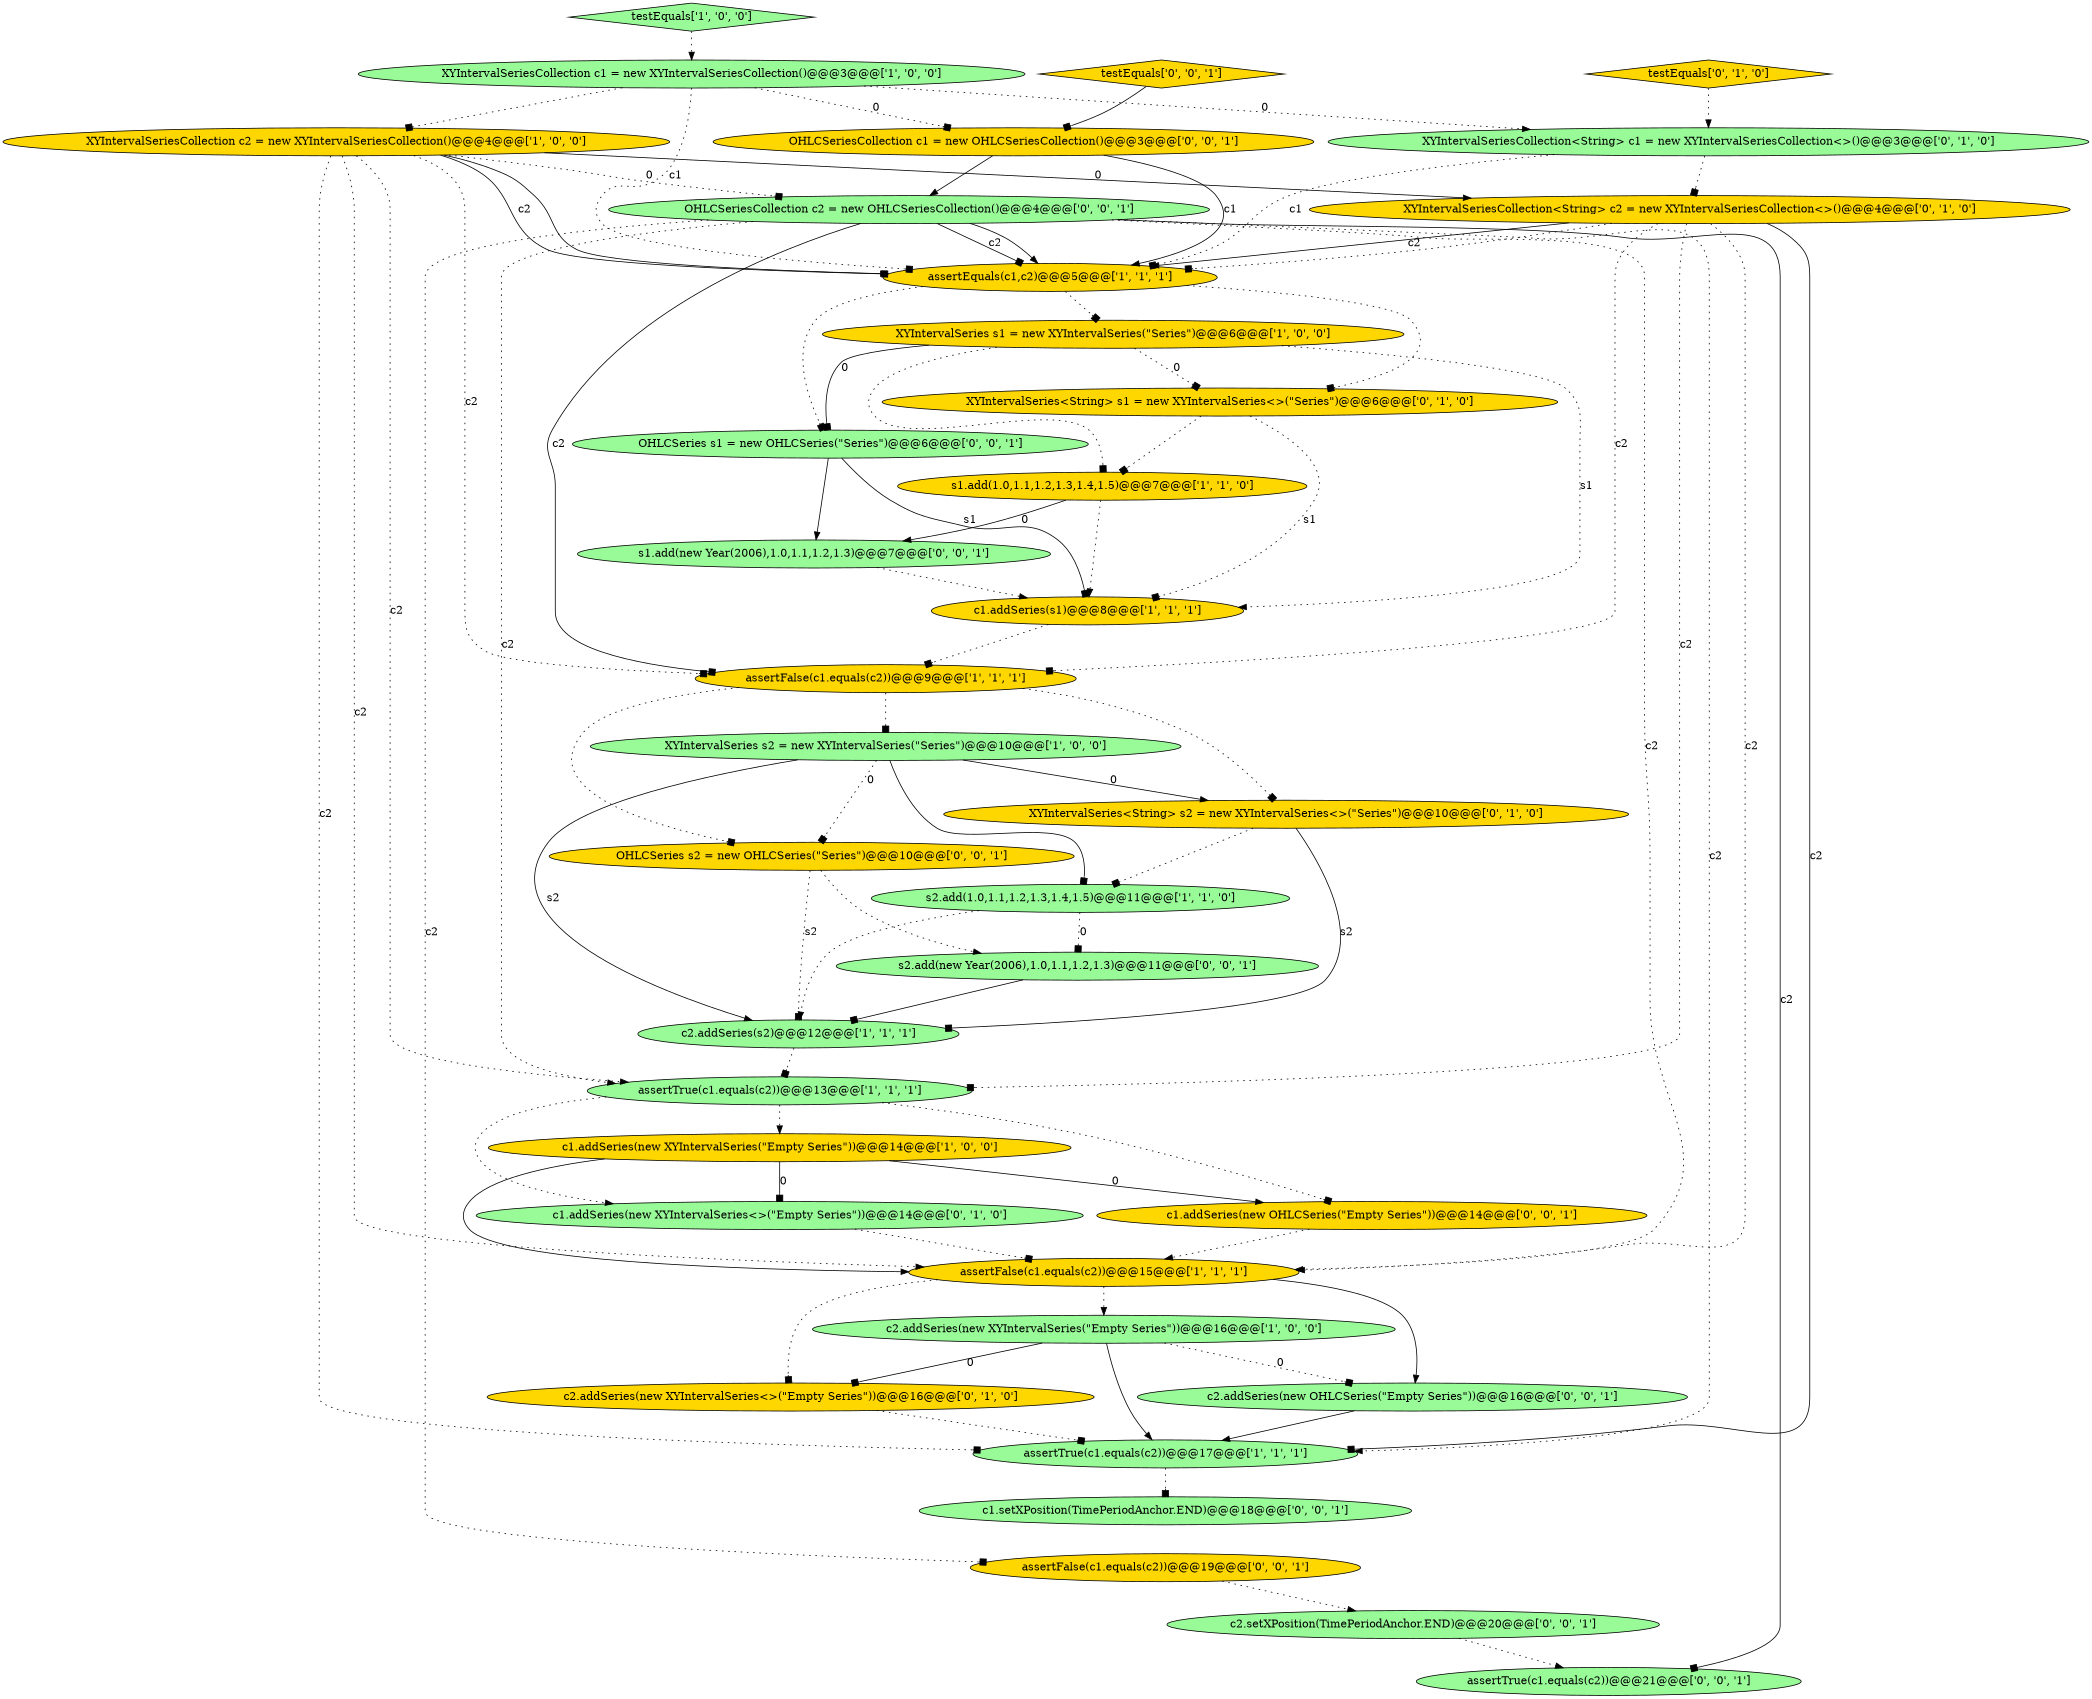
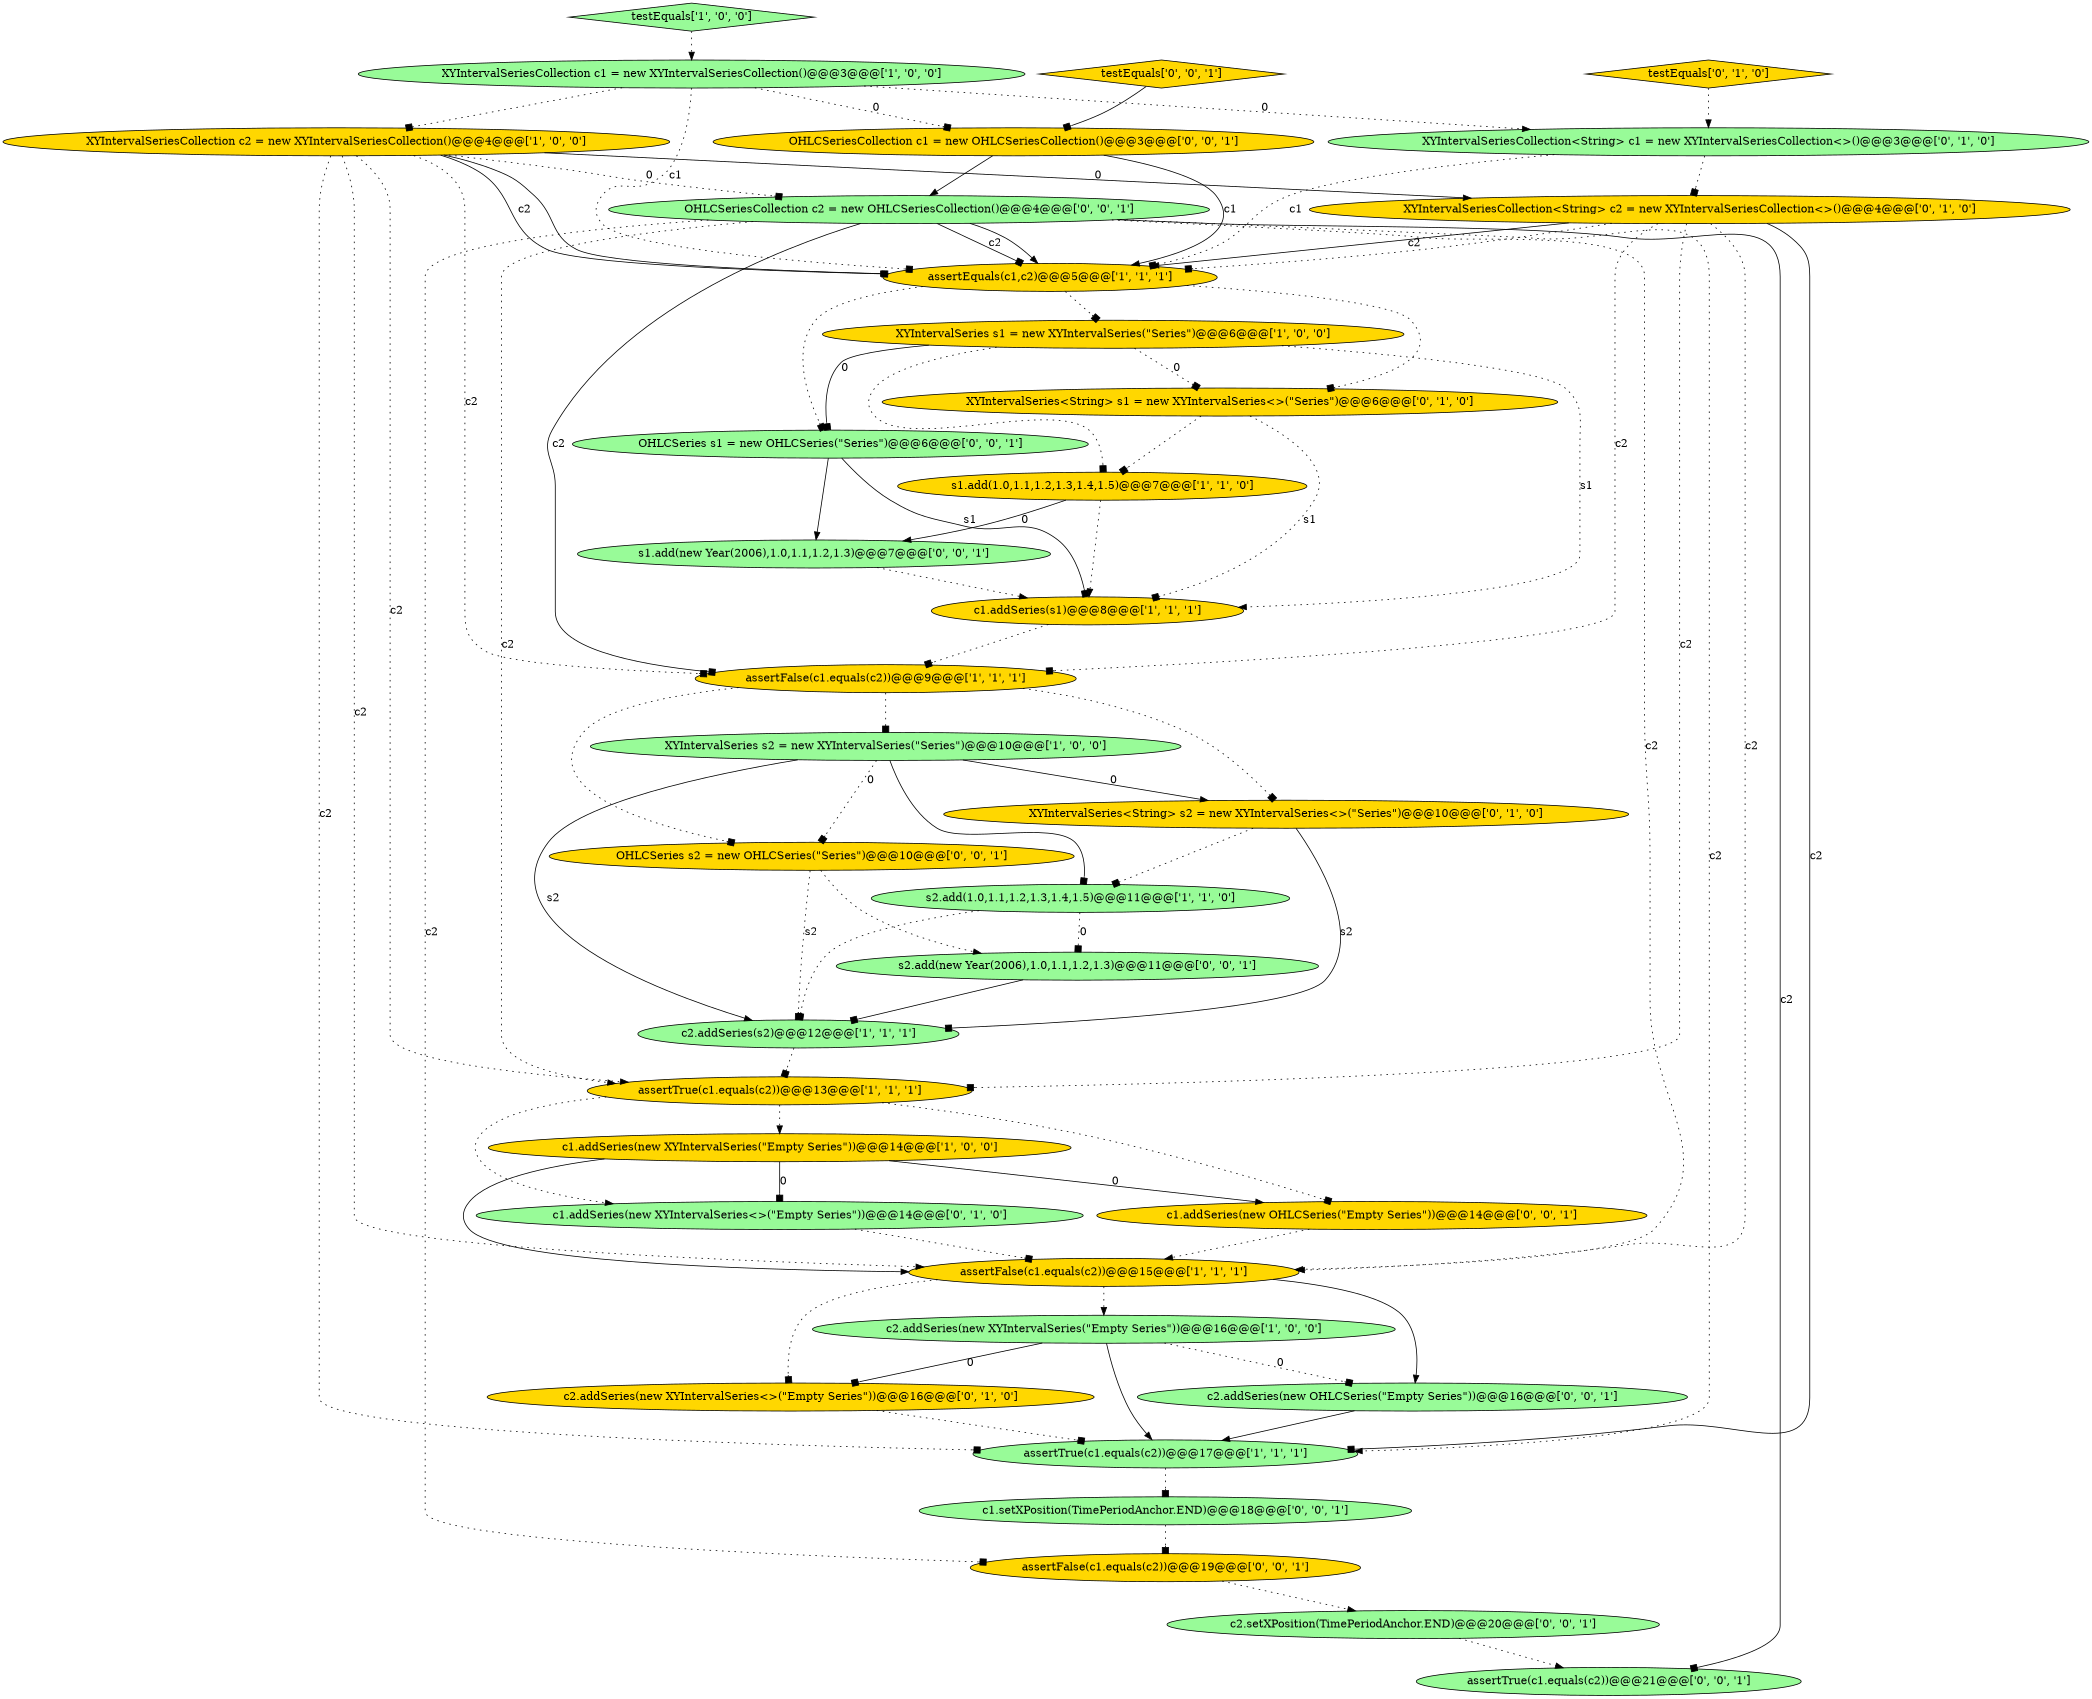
(870, 933) -> (870, 933)
(780, 1091) -> (780, 1091)
none -> (1165, 1535)
